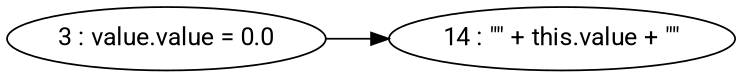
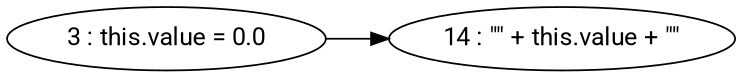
(166, 39) -> (166, 39)
